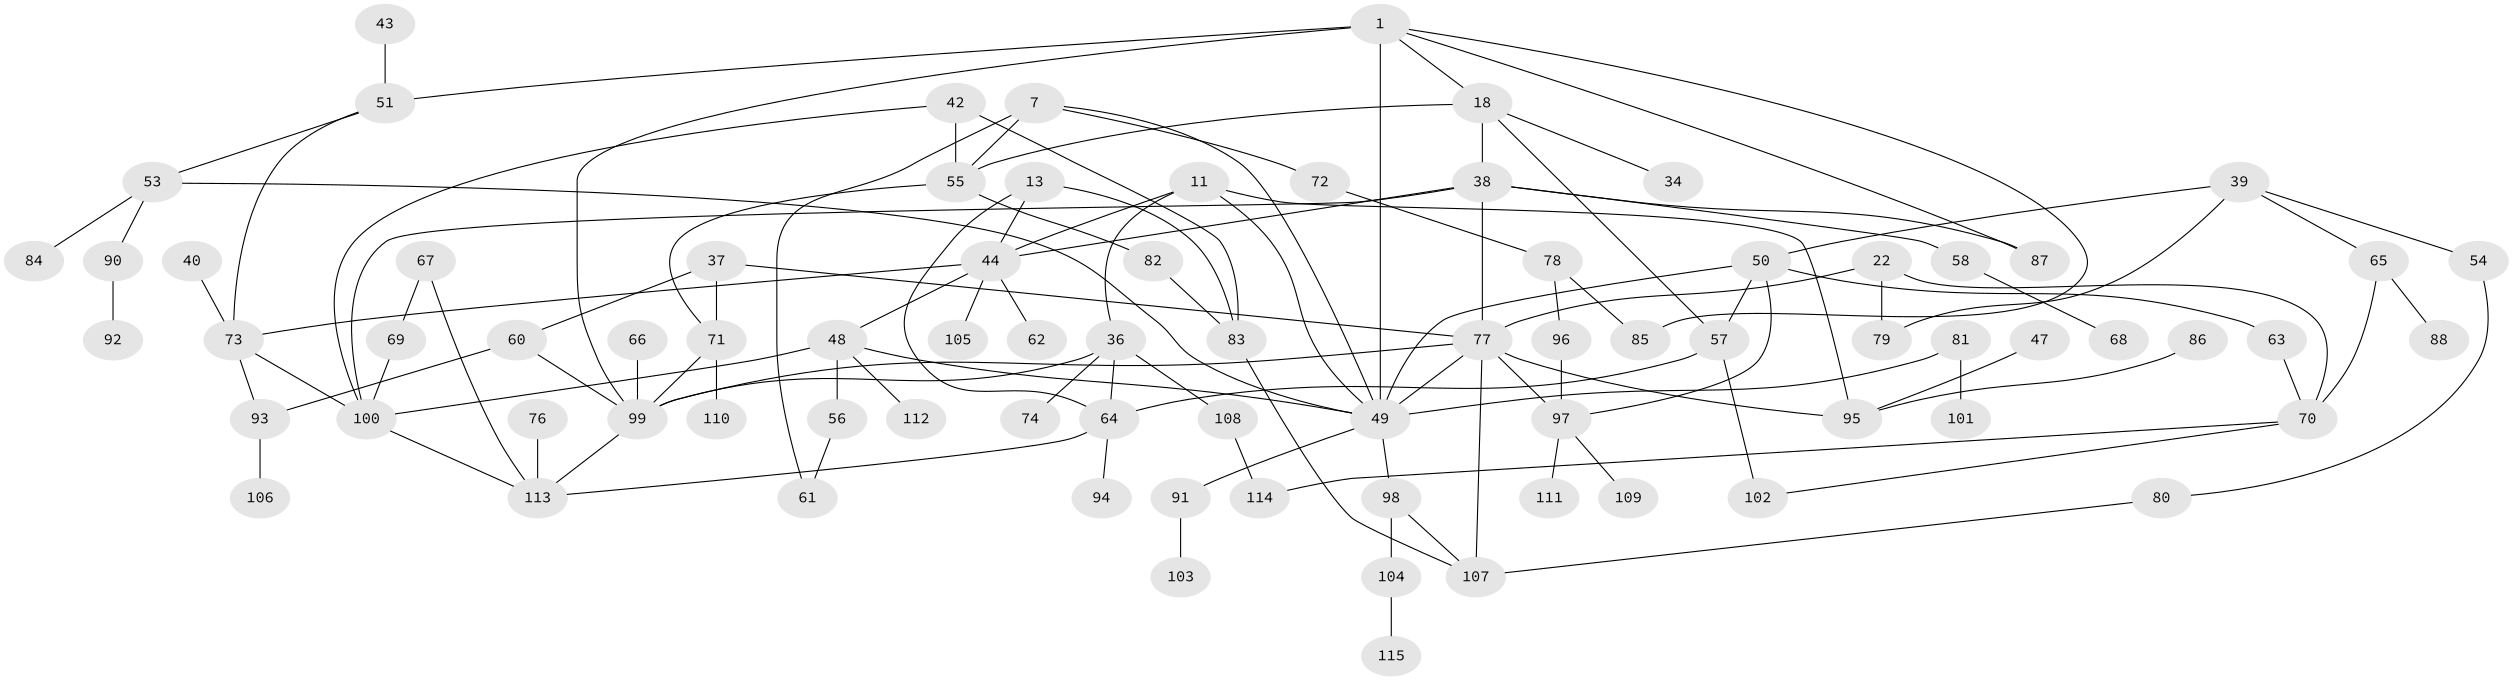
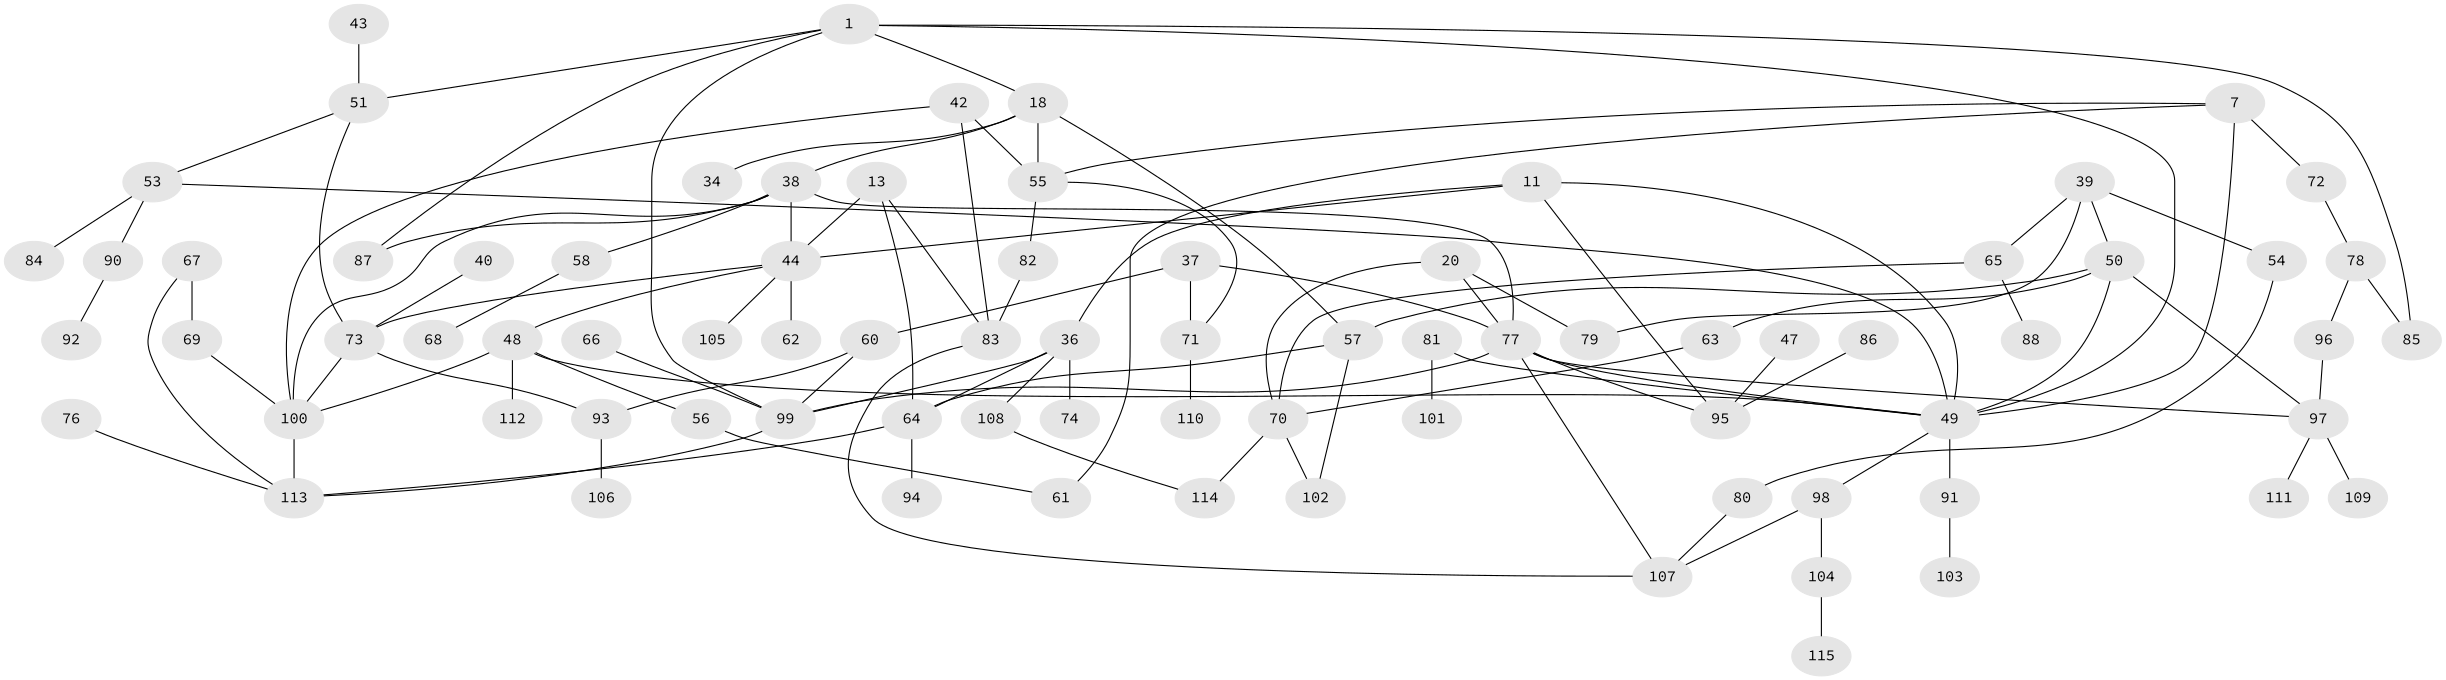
(1882, 261) -> (1451, 261)
(677, 380) -> none
